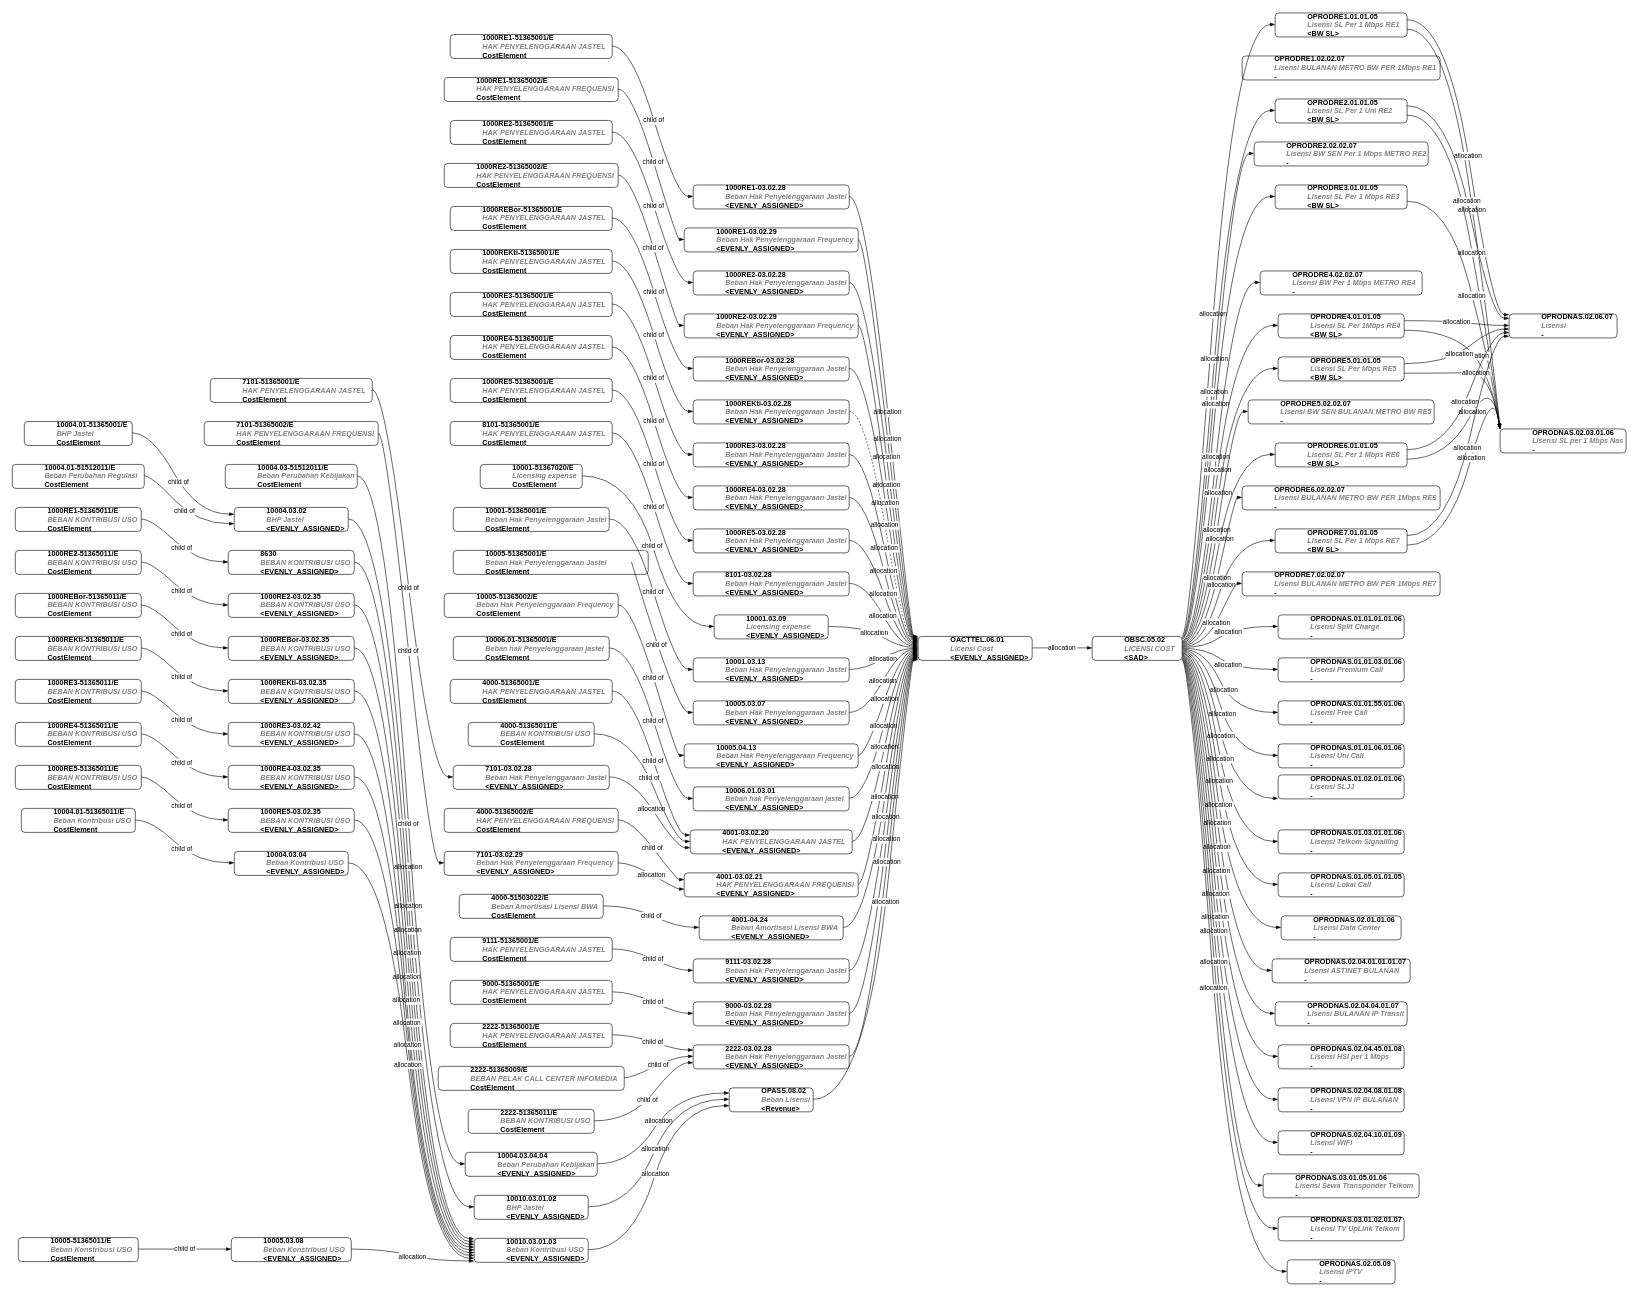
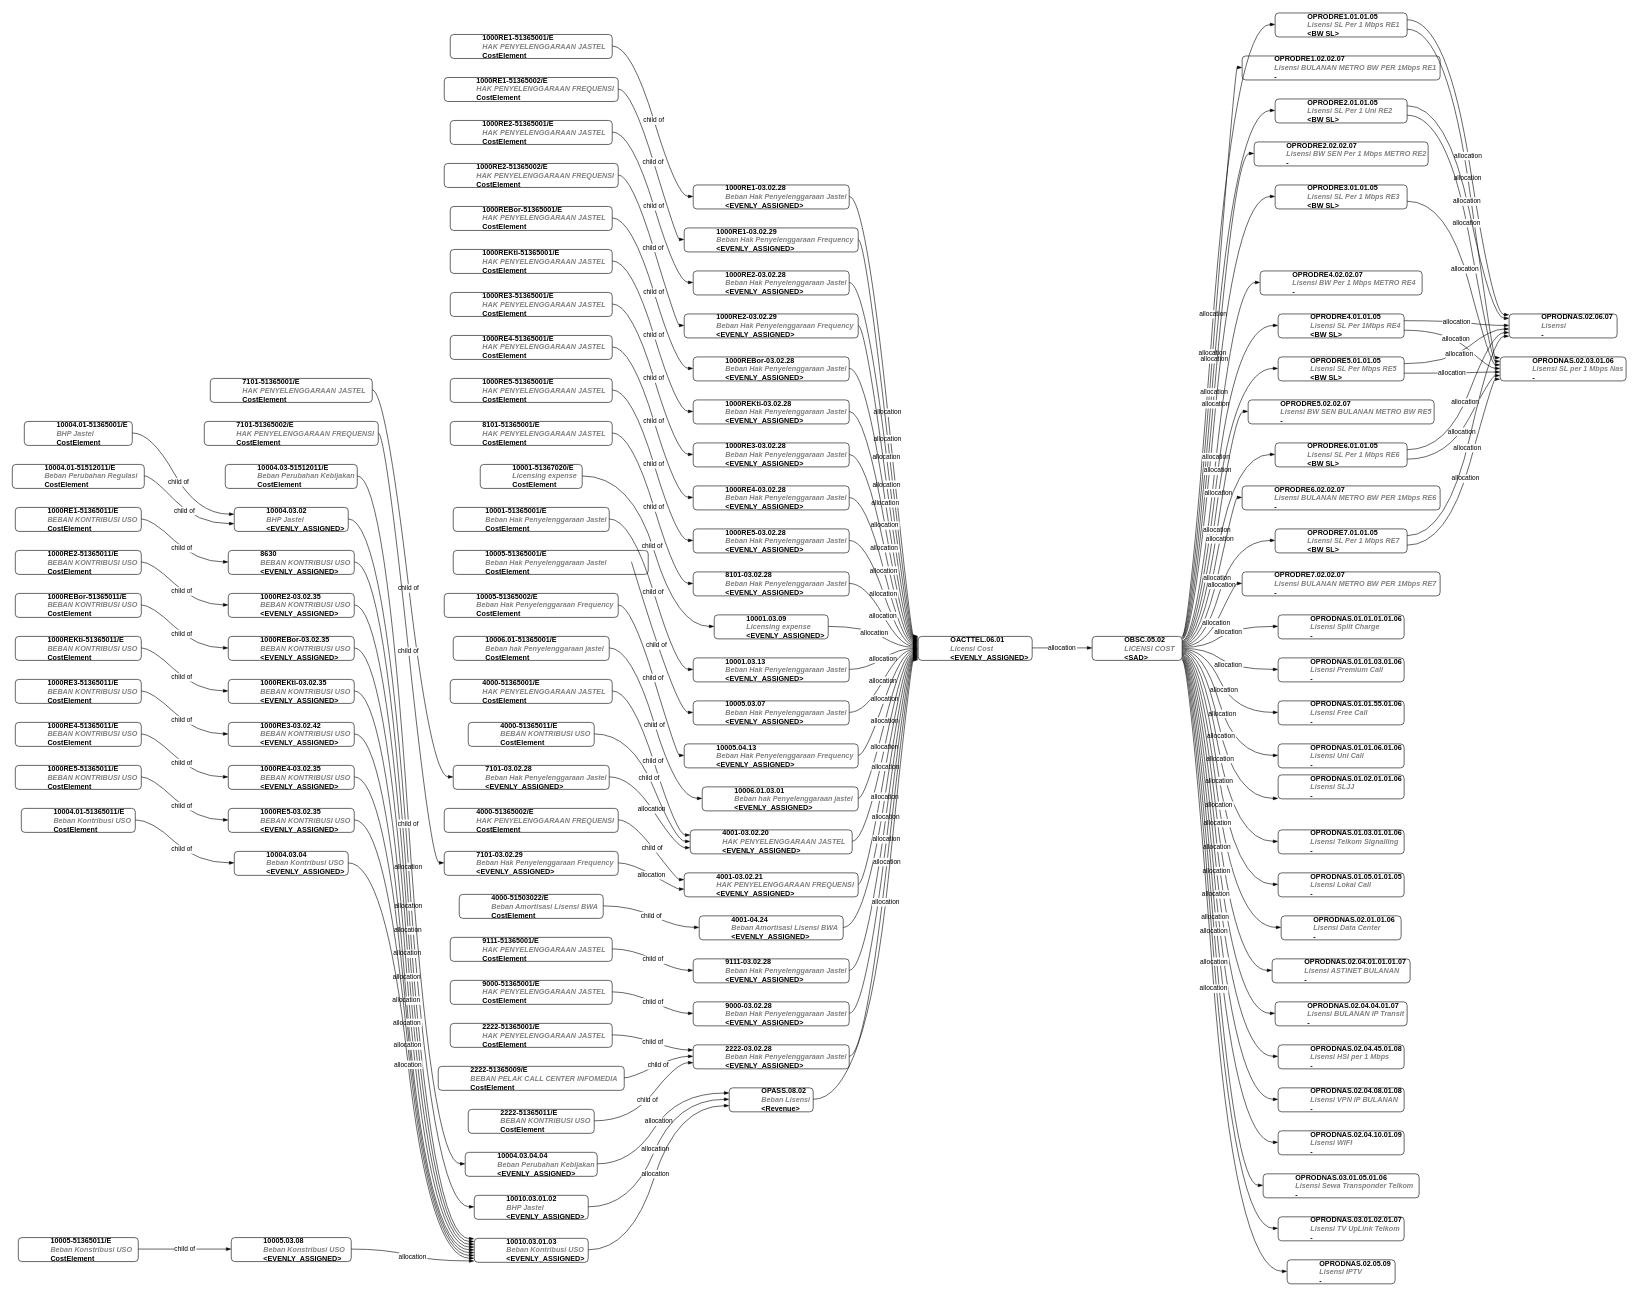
none -> (1219, 278)
(1563, 441) -> (1563, 369)
(873, 464) -> (873, 464)
(771, 799) -> (780, 799)
